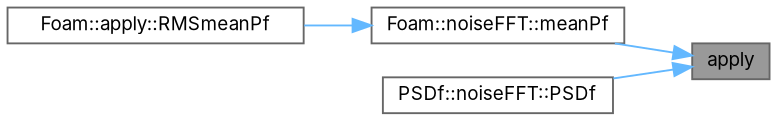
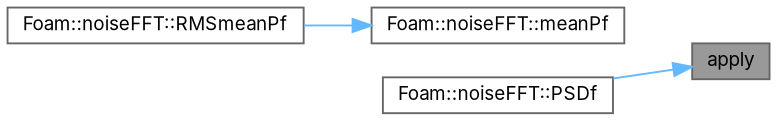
(156, 25) -> (156, 25)
(644, 48) -> none
(498, 95) -> (498, 95)
